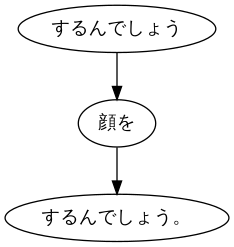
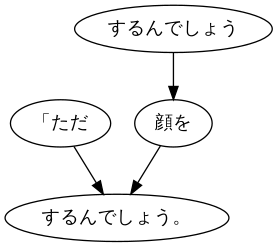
none -> (61, 123)
